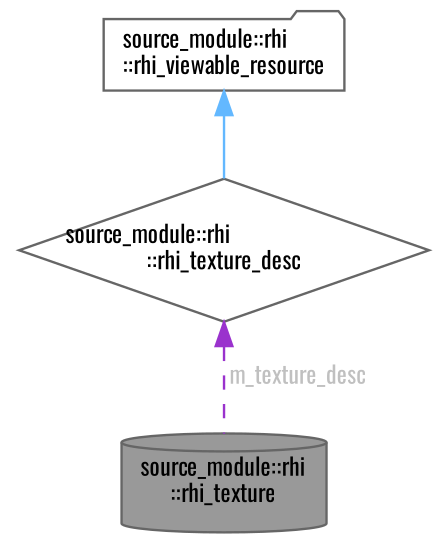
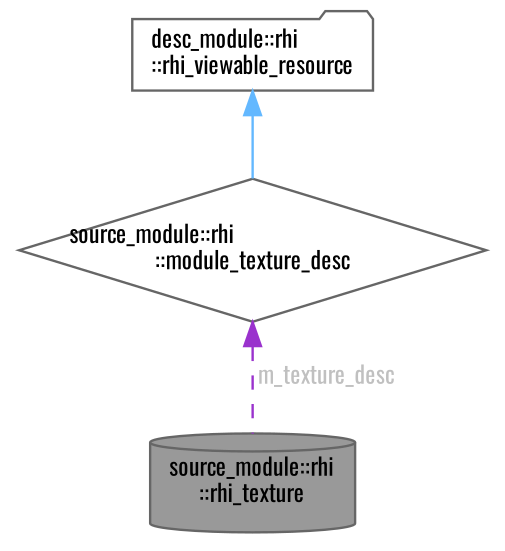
(224, 55) -> (253, 55)
(224, 250) -> (253, 250)
